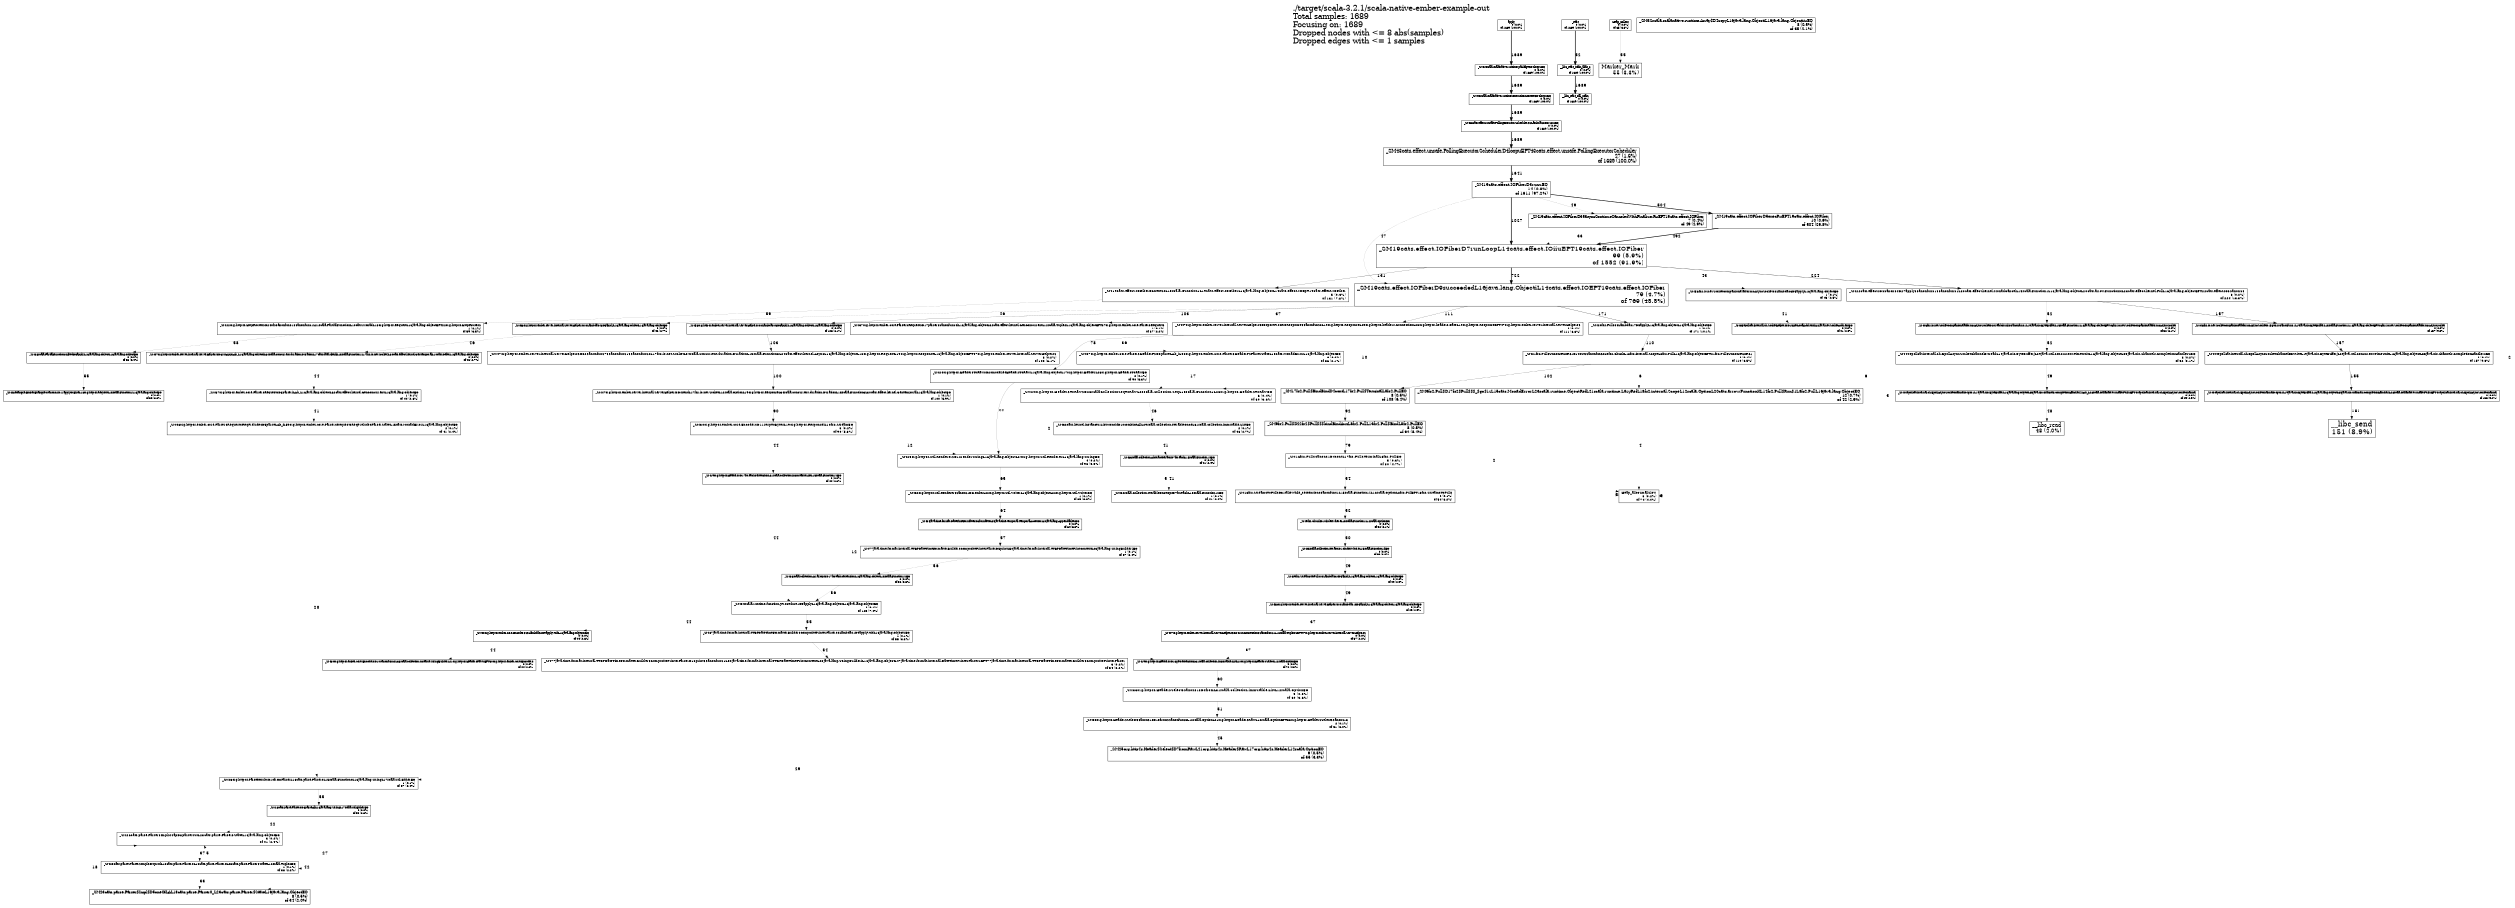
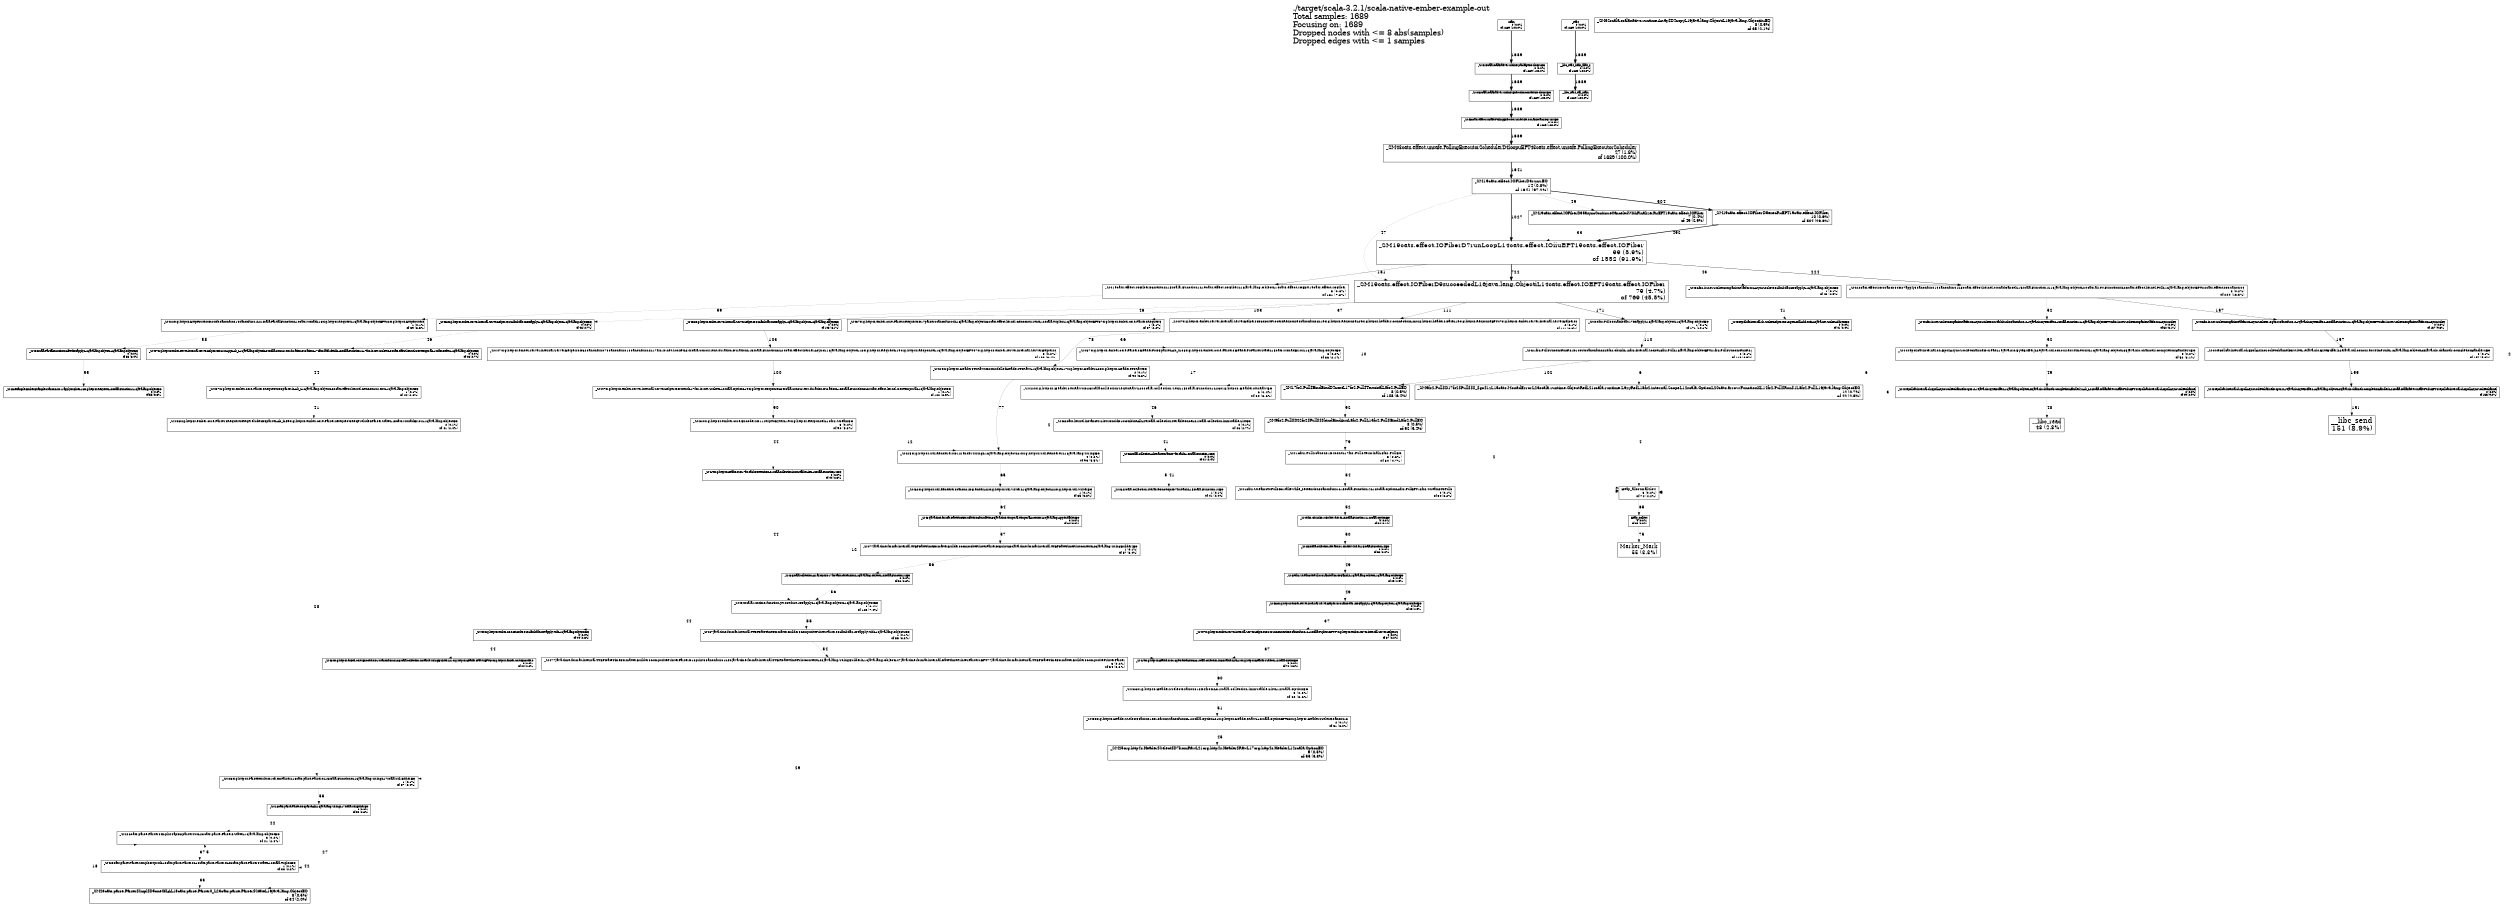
(1511, 25) -> (1511, 25)
(1578, 55) -> (1581, 55)
(1623, 55) -> (1642, 535)
(1511, 189) -> (1511, 186)
(2047, 428) -> (2047, 425)
none -> (1639, 506)
